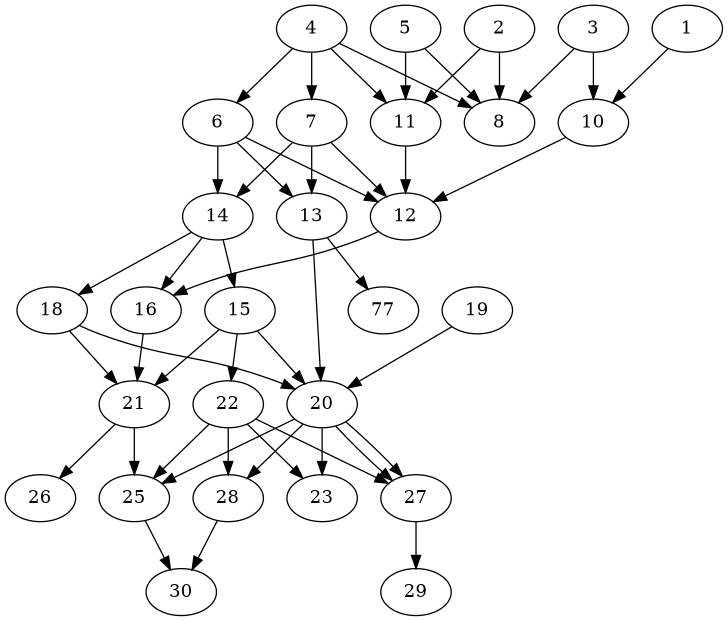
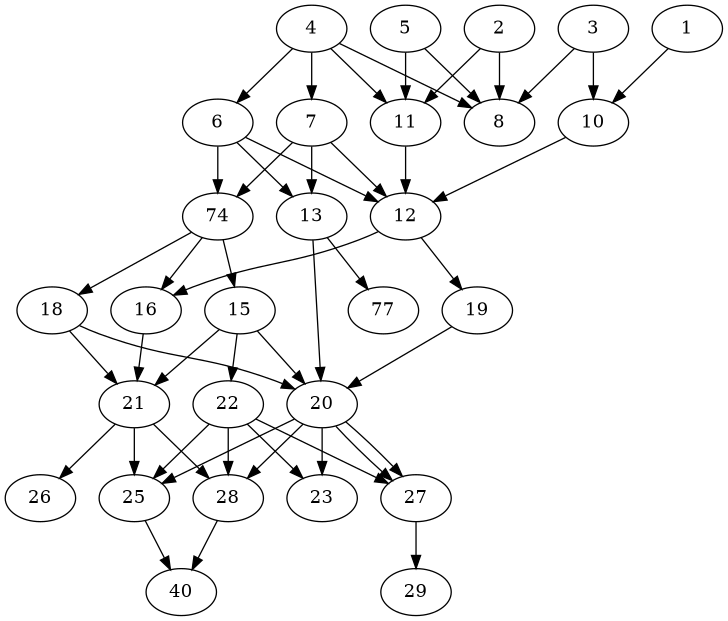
(218, 216) -> (218, 216)
none -> (437, 258)
none -> (175, 445)
(181, 592) -> (181, 592)
